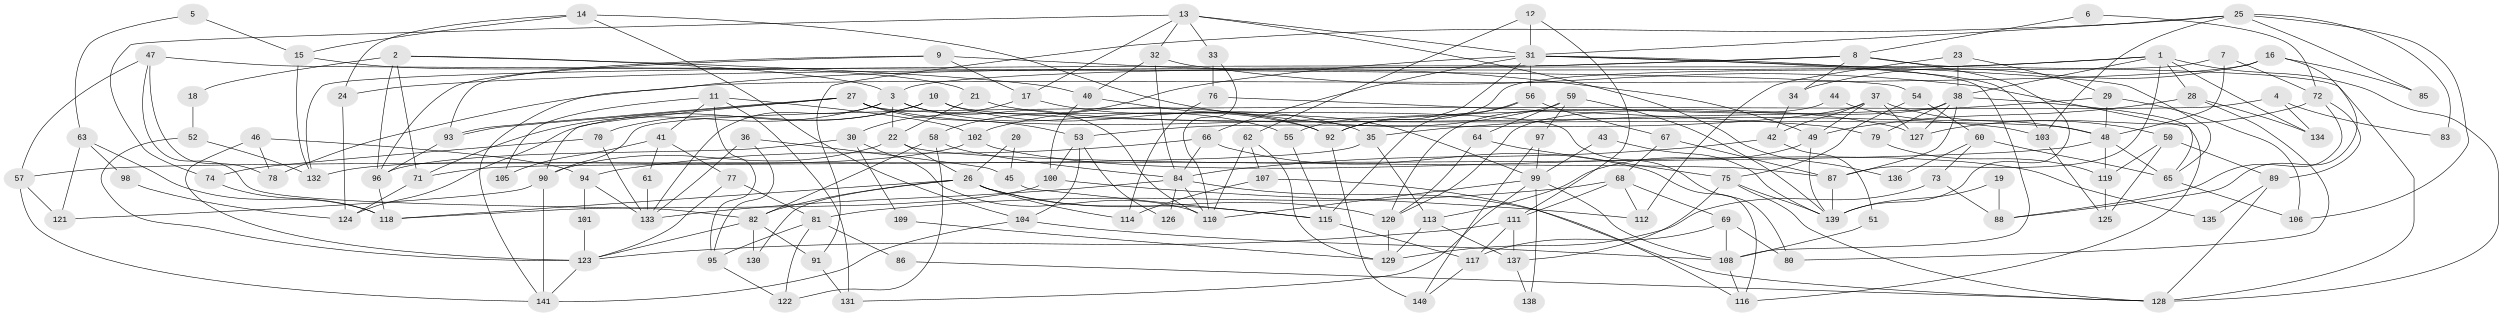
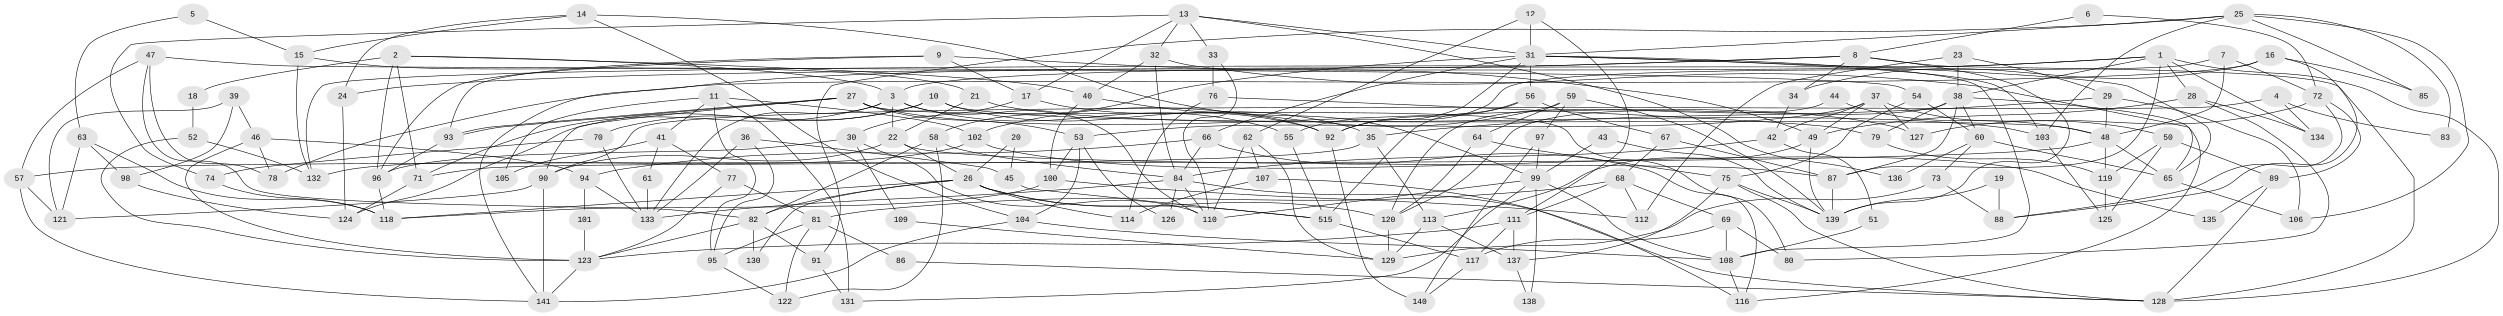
none -> (234, 96)
(1937, 117) -> (1966, 113)
(1325, 220) -> (1325, 220)
